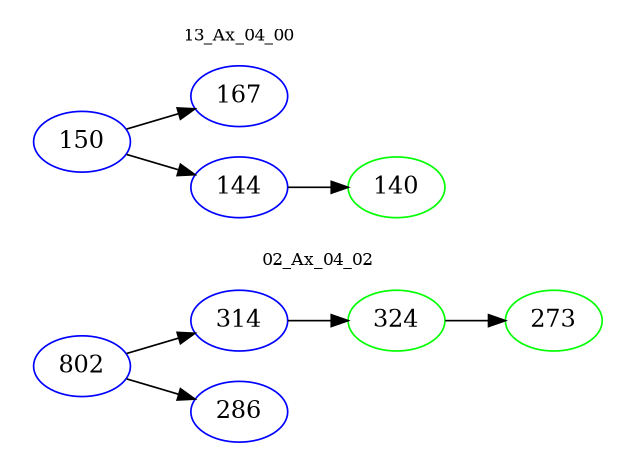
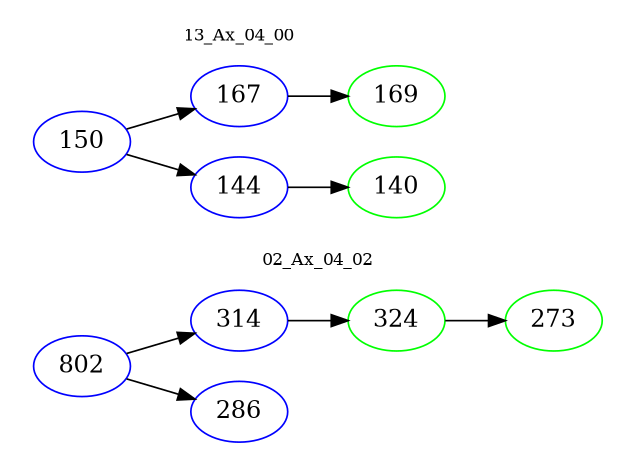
none -> (397, 96)
